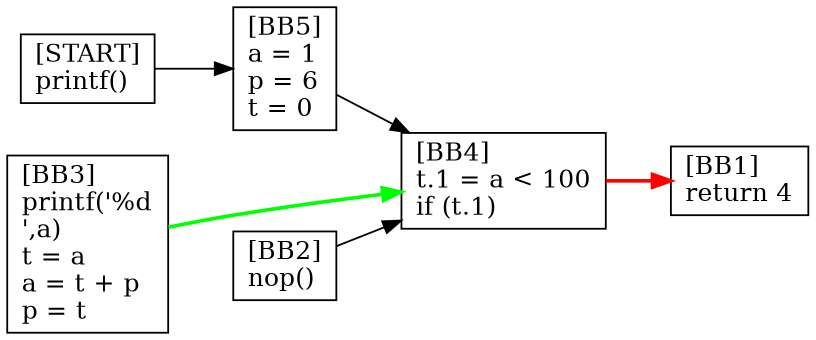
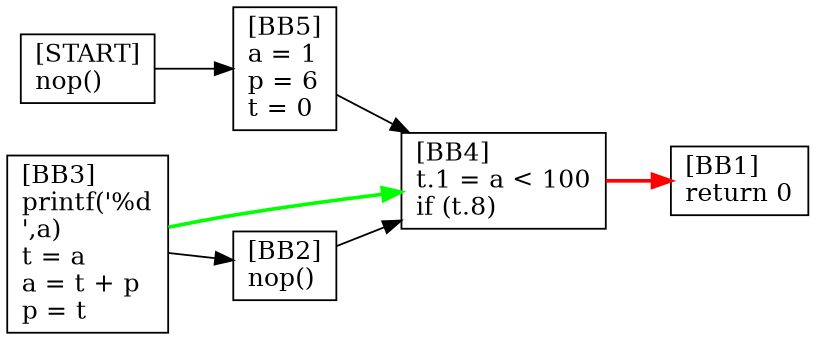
(88, 69) -> (88, 69)
(504, 181) -> (504, 181)
(740, 181) -> (740, 181)
none -> (192, 256)
